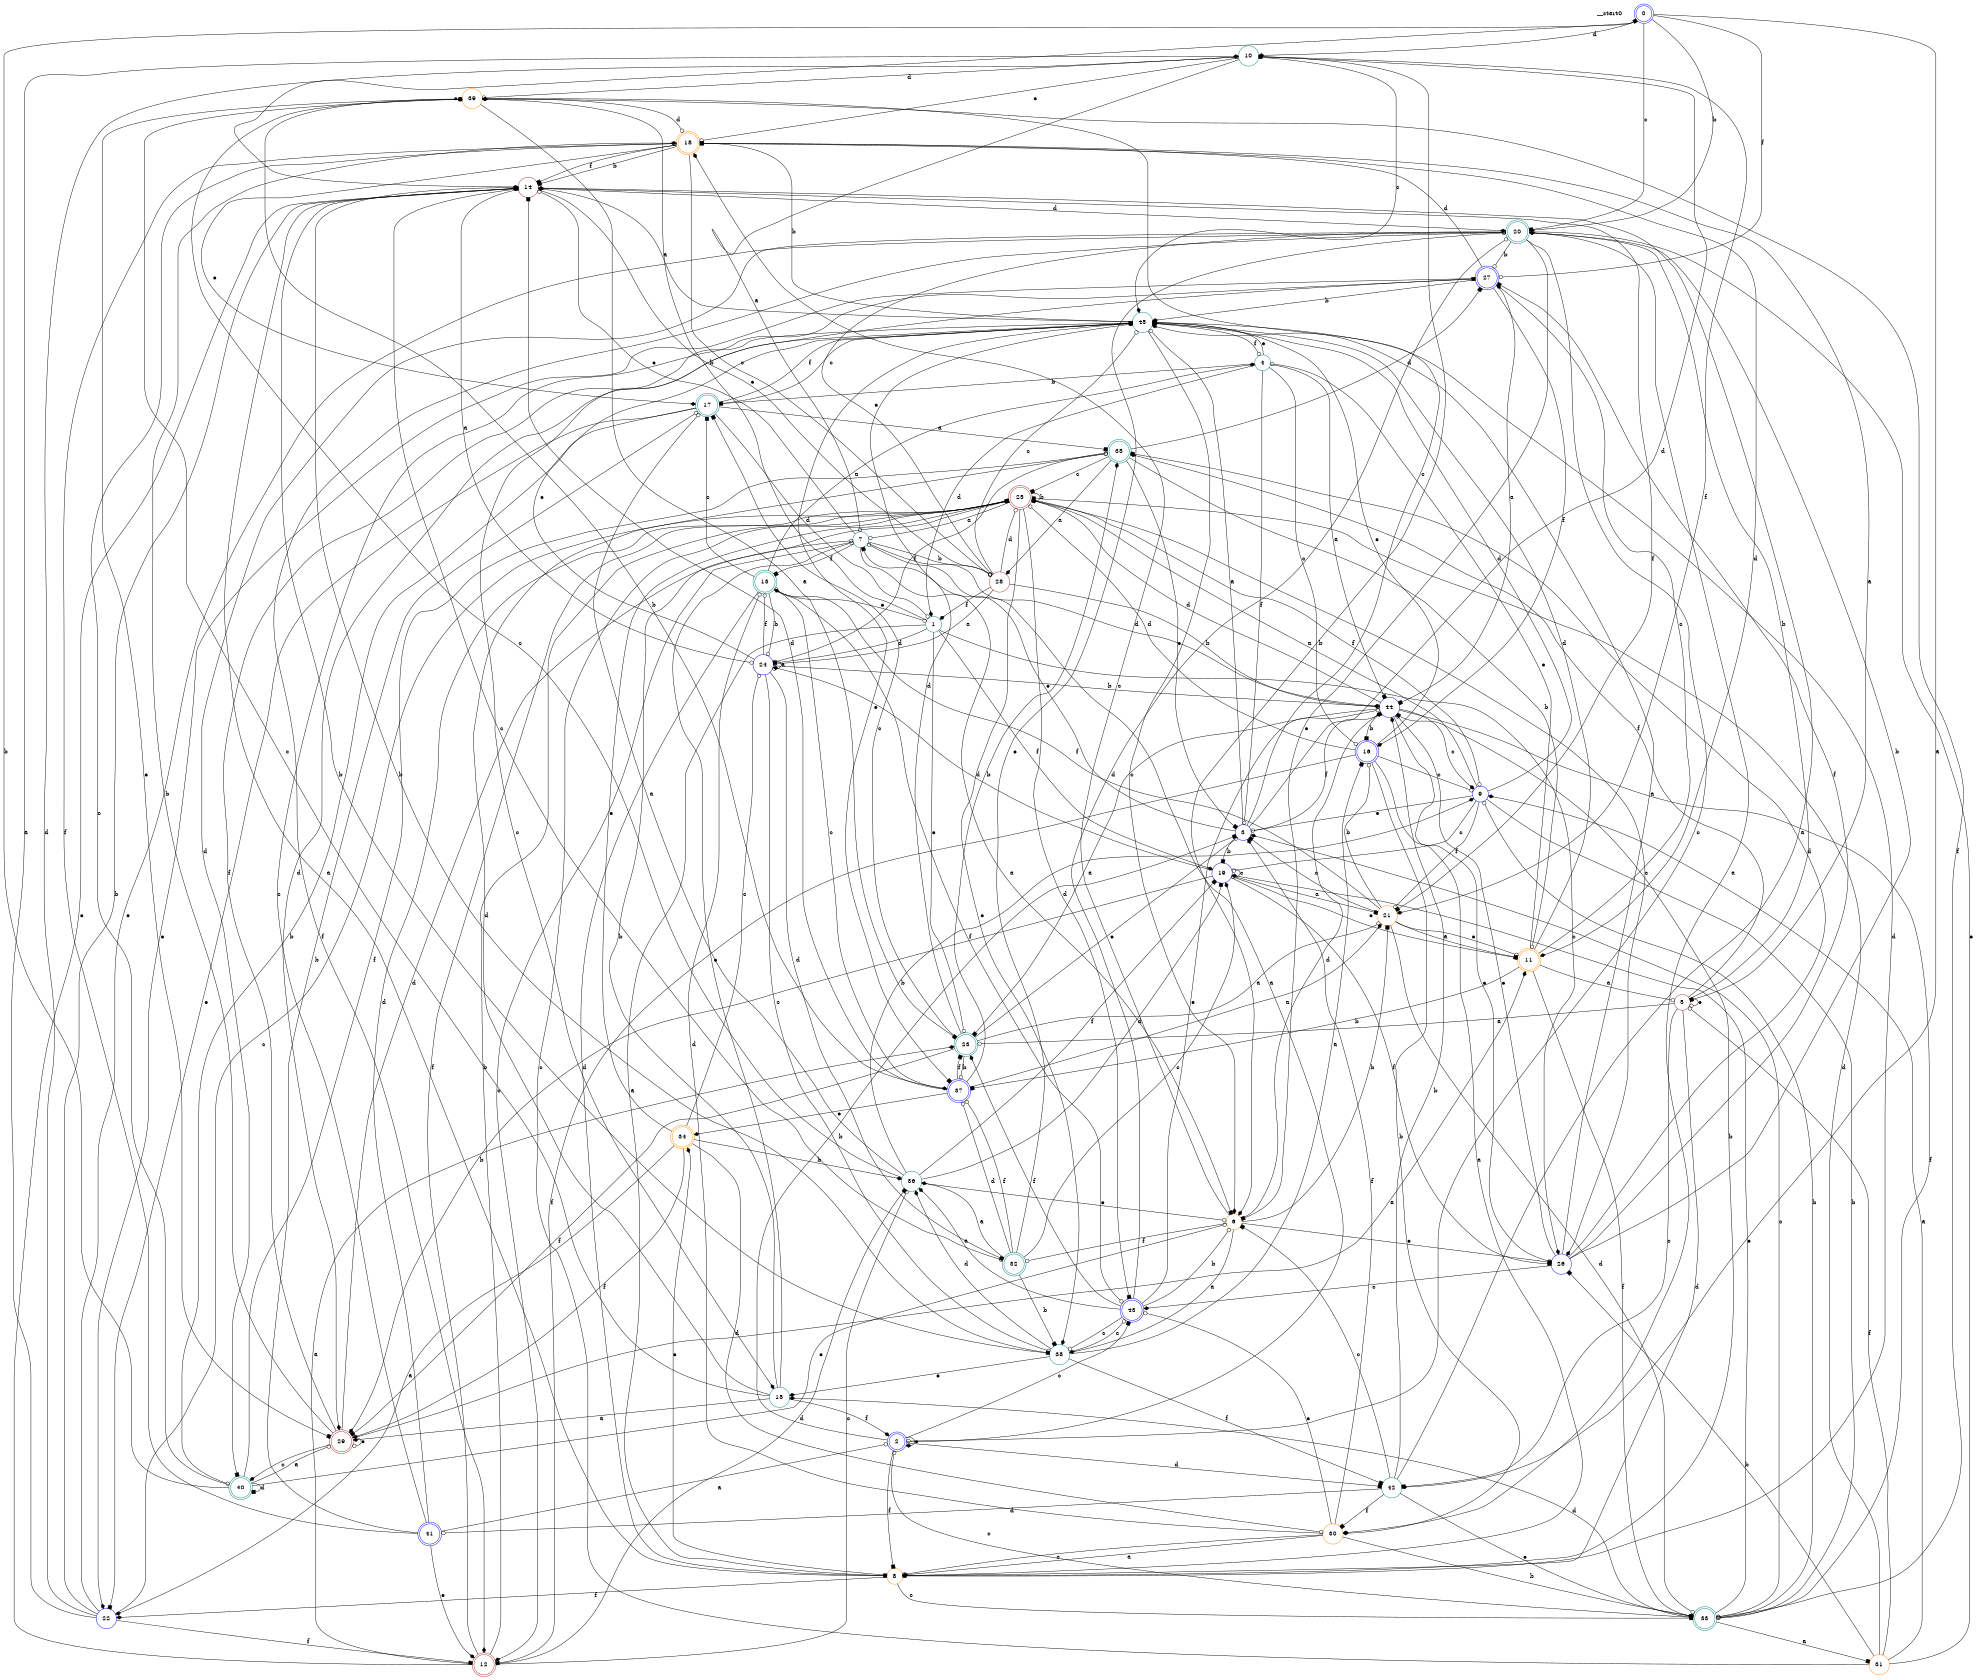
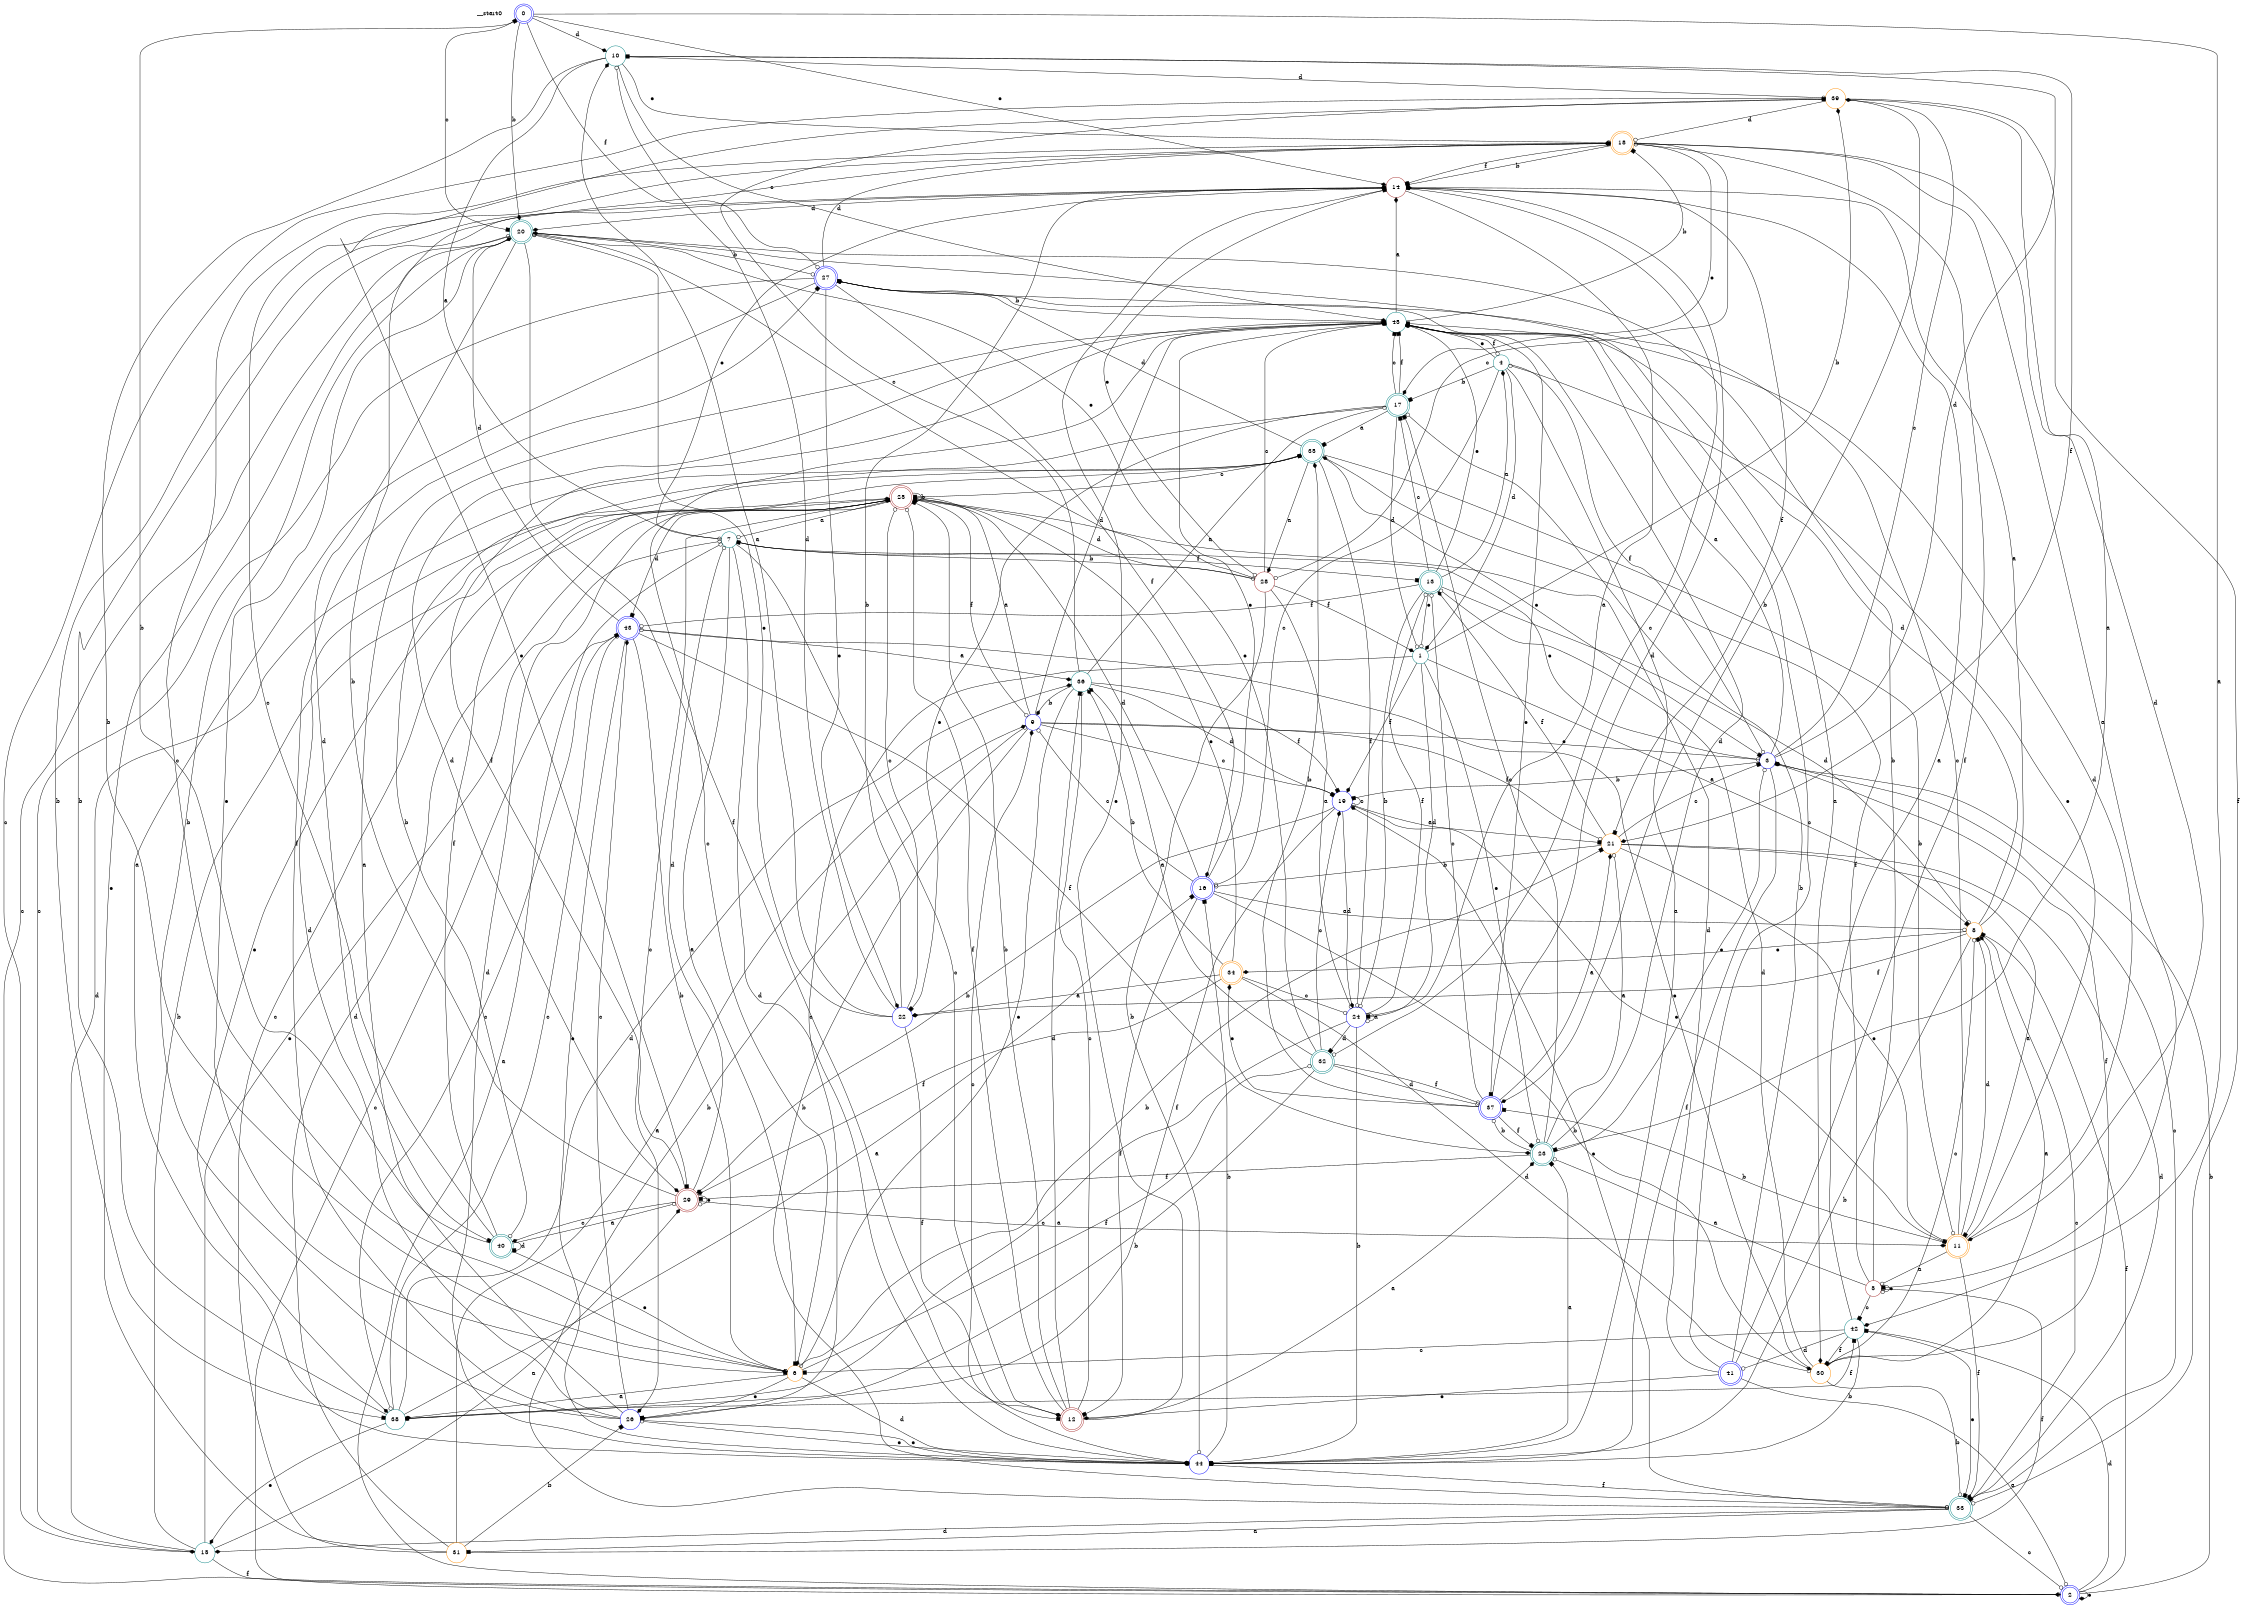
(672, 397) -> (1475, 437)
(1586, 1547) -> (1986, 1089)
